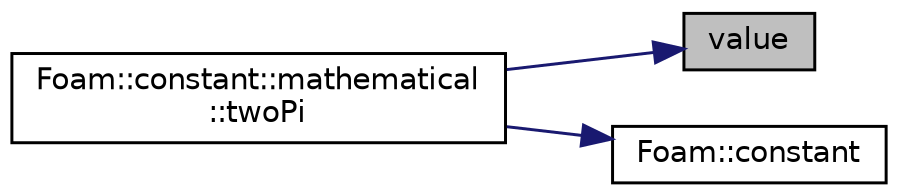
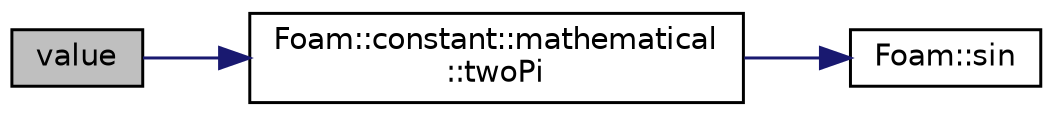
(580, 61) -> (181, 58)
(749, 155) -> (946, 58)
